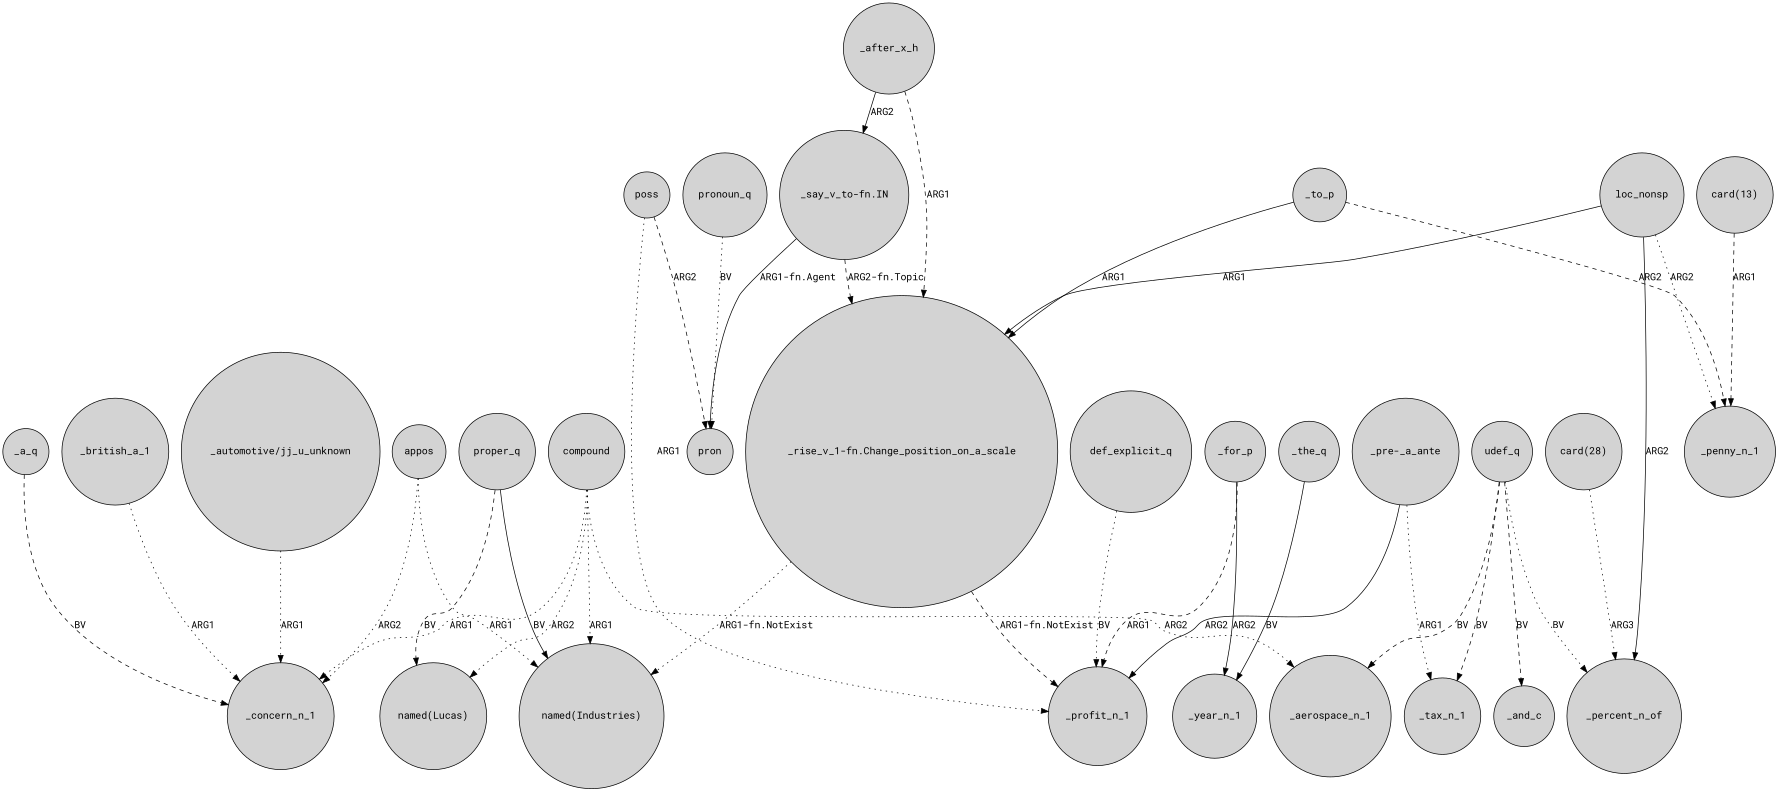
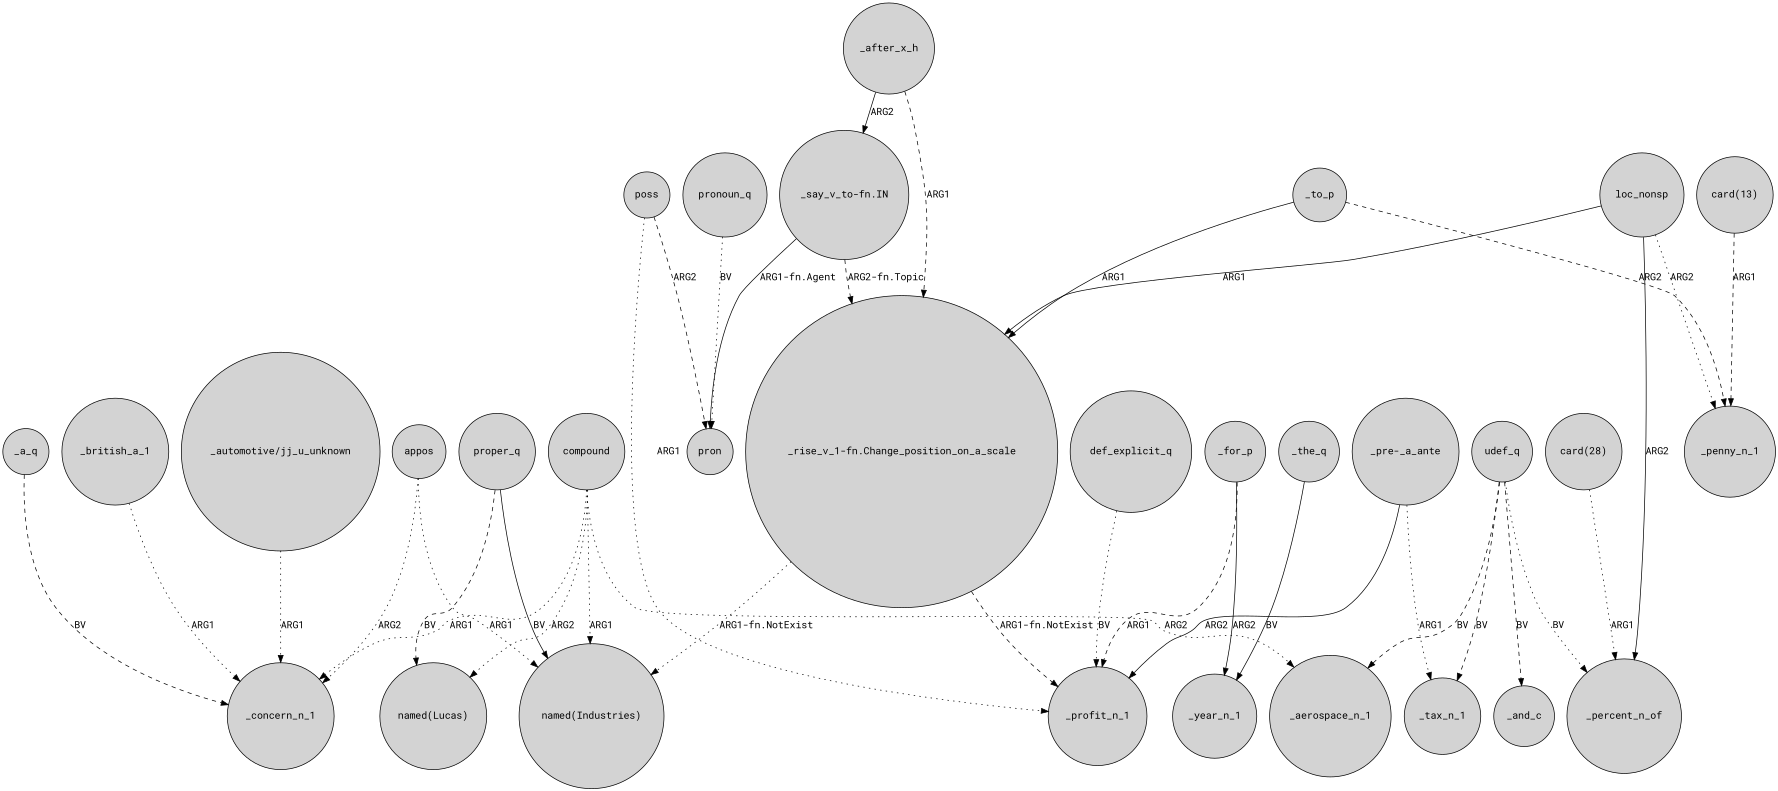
(1623, 626) -> (1623, 626)
